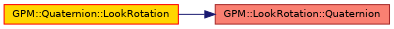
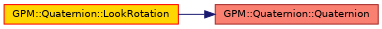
(302, 14) -> (297, 14)
